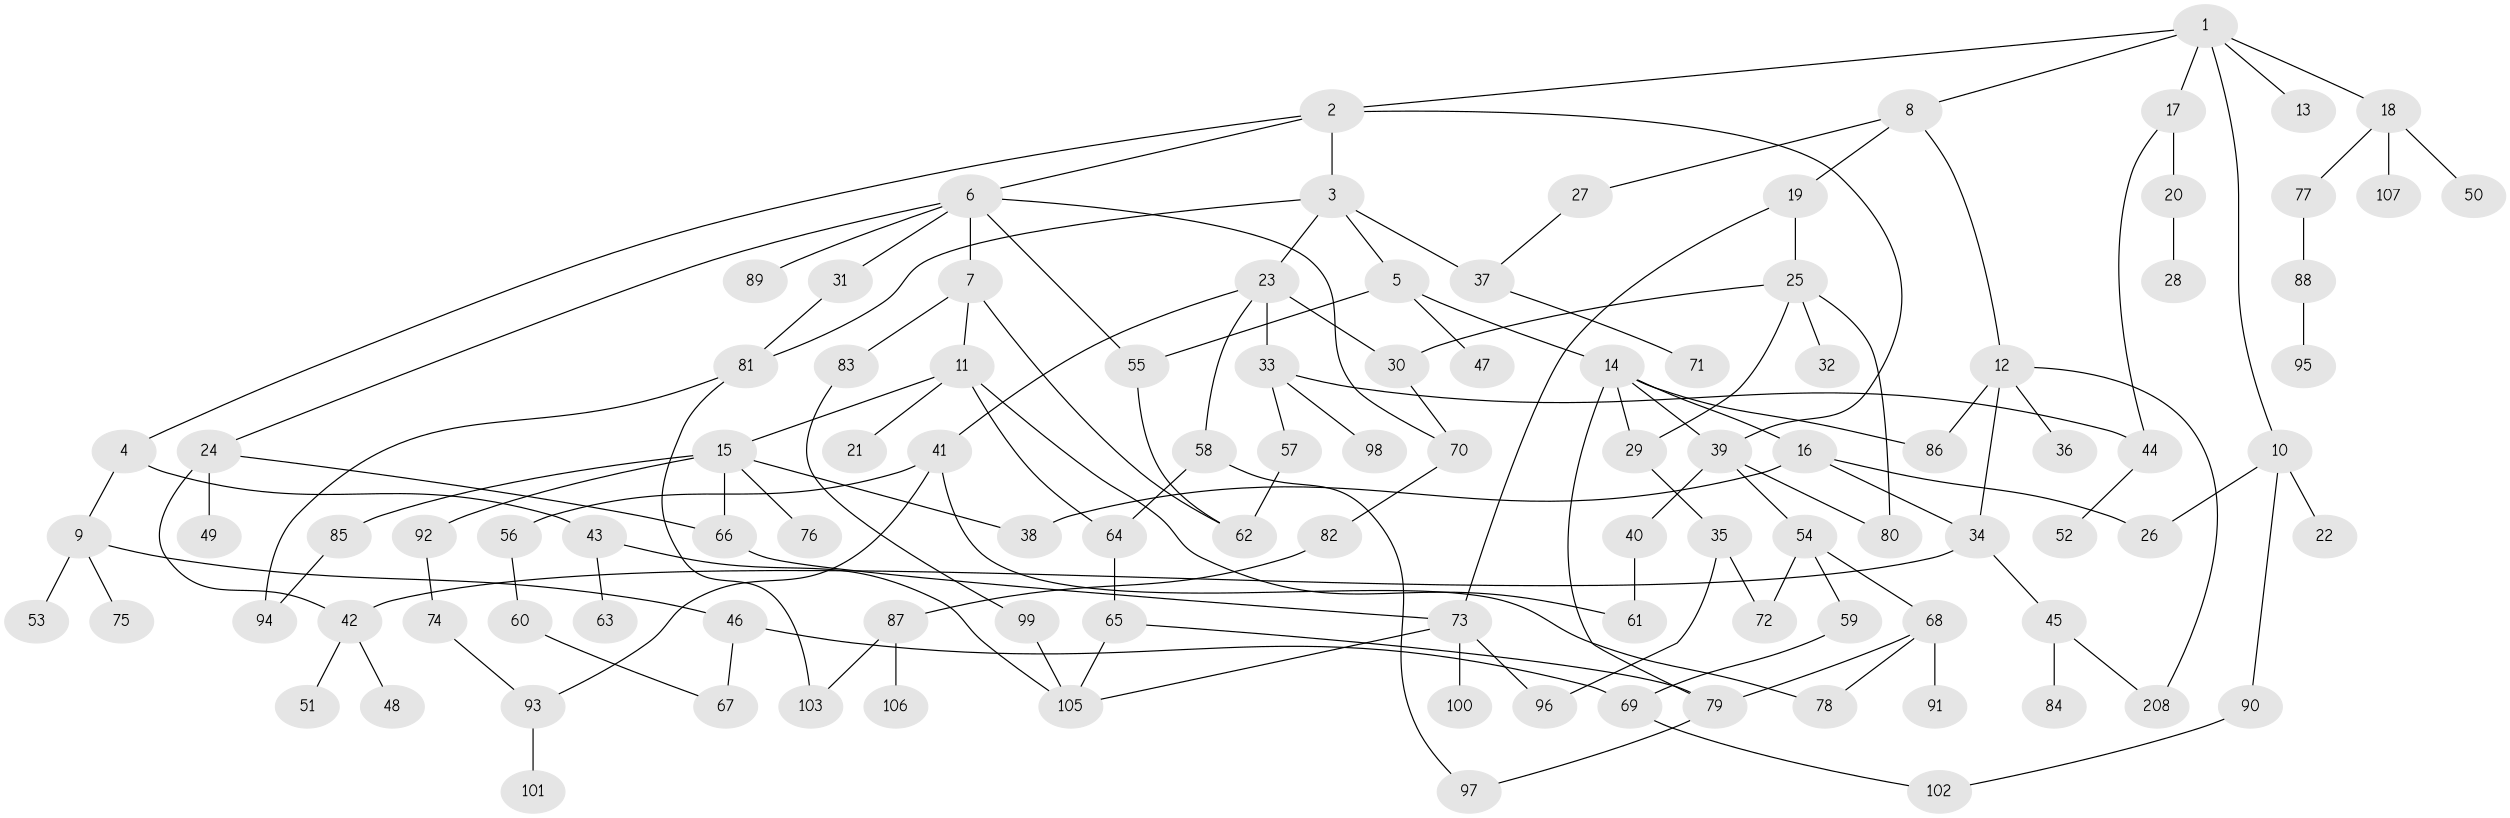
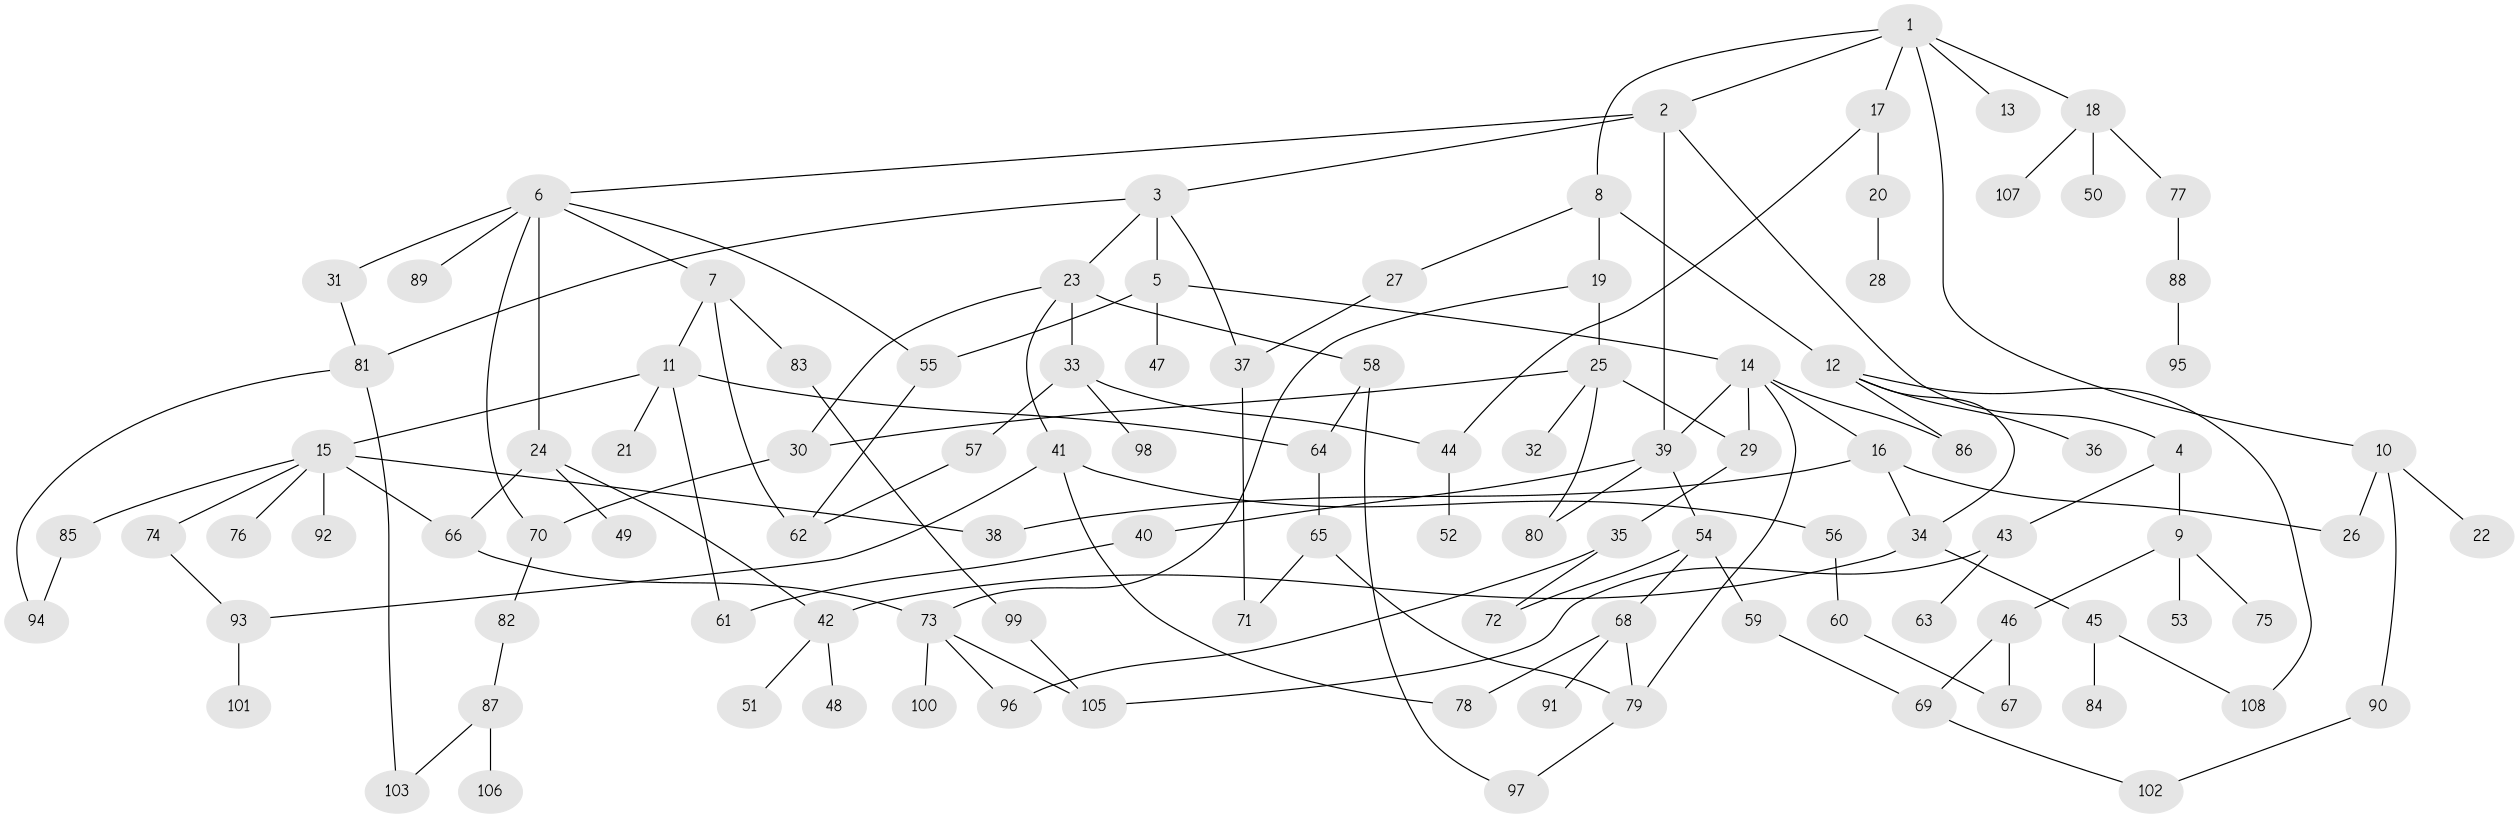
(429, 573) -> (239, 494)
(1093, 664) -> (1287, 573)
(2157, 707) -> (2254, 707)
